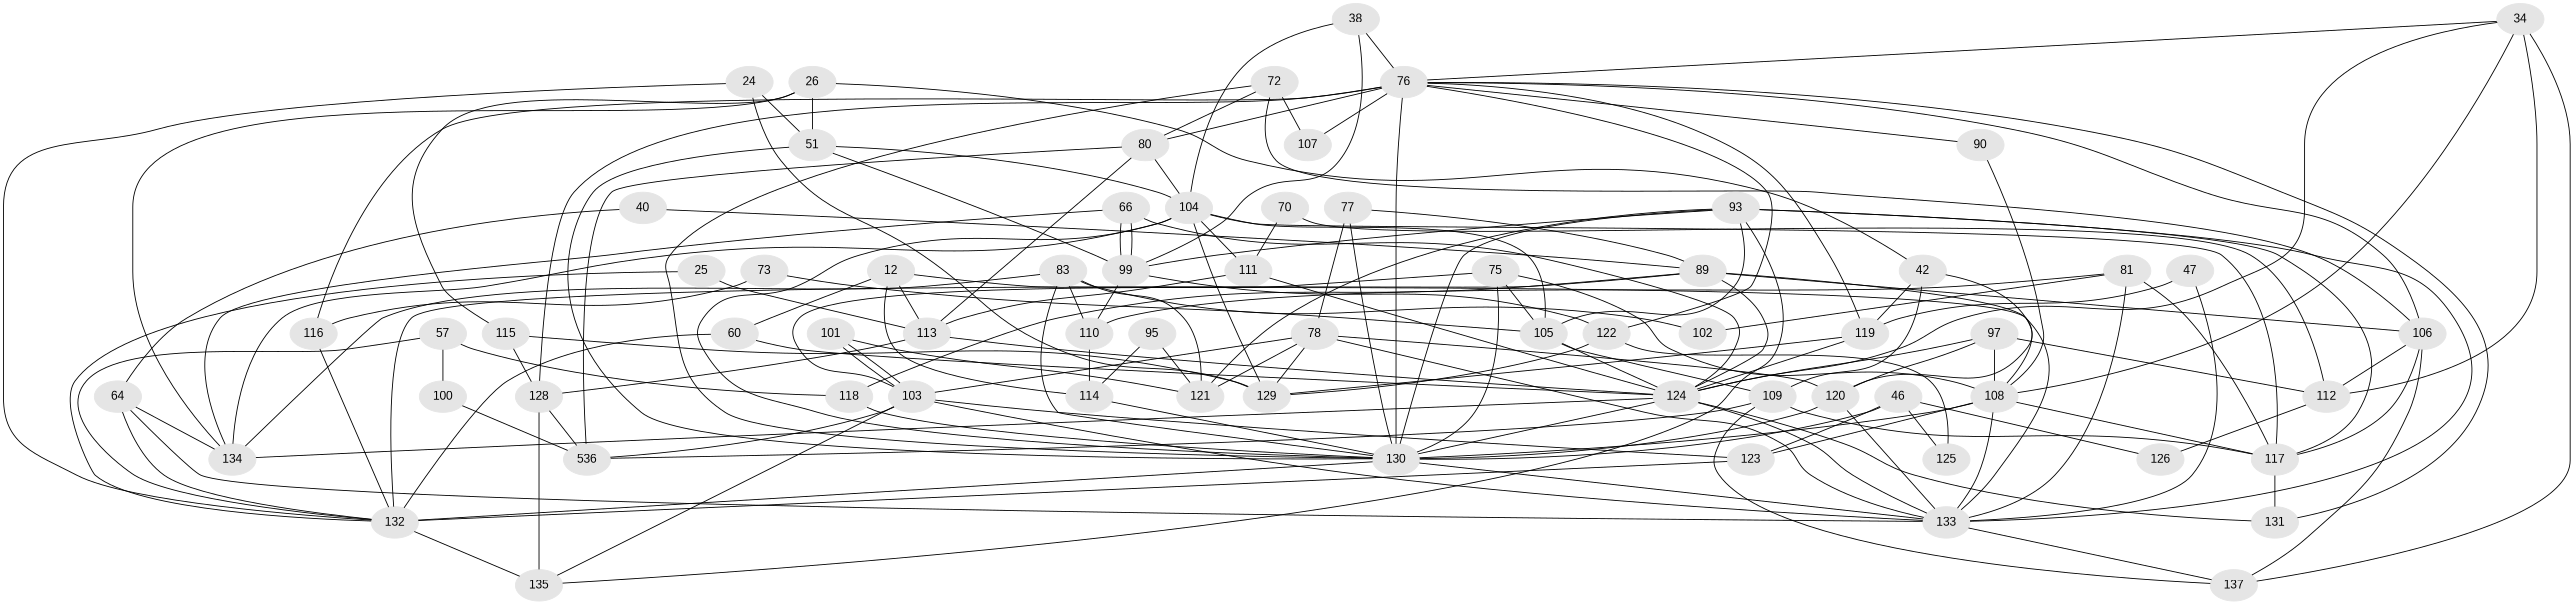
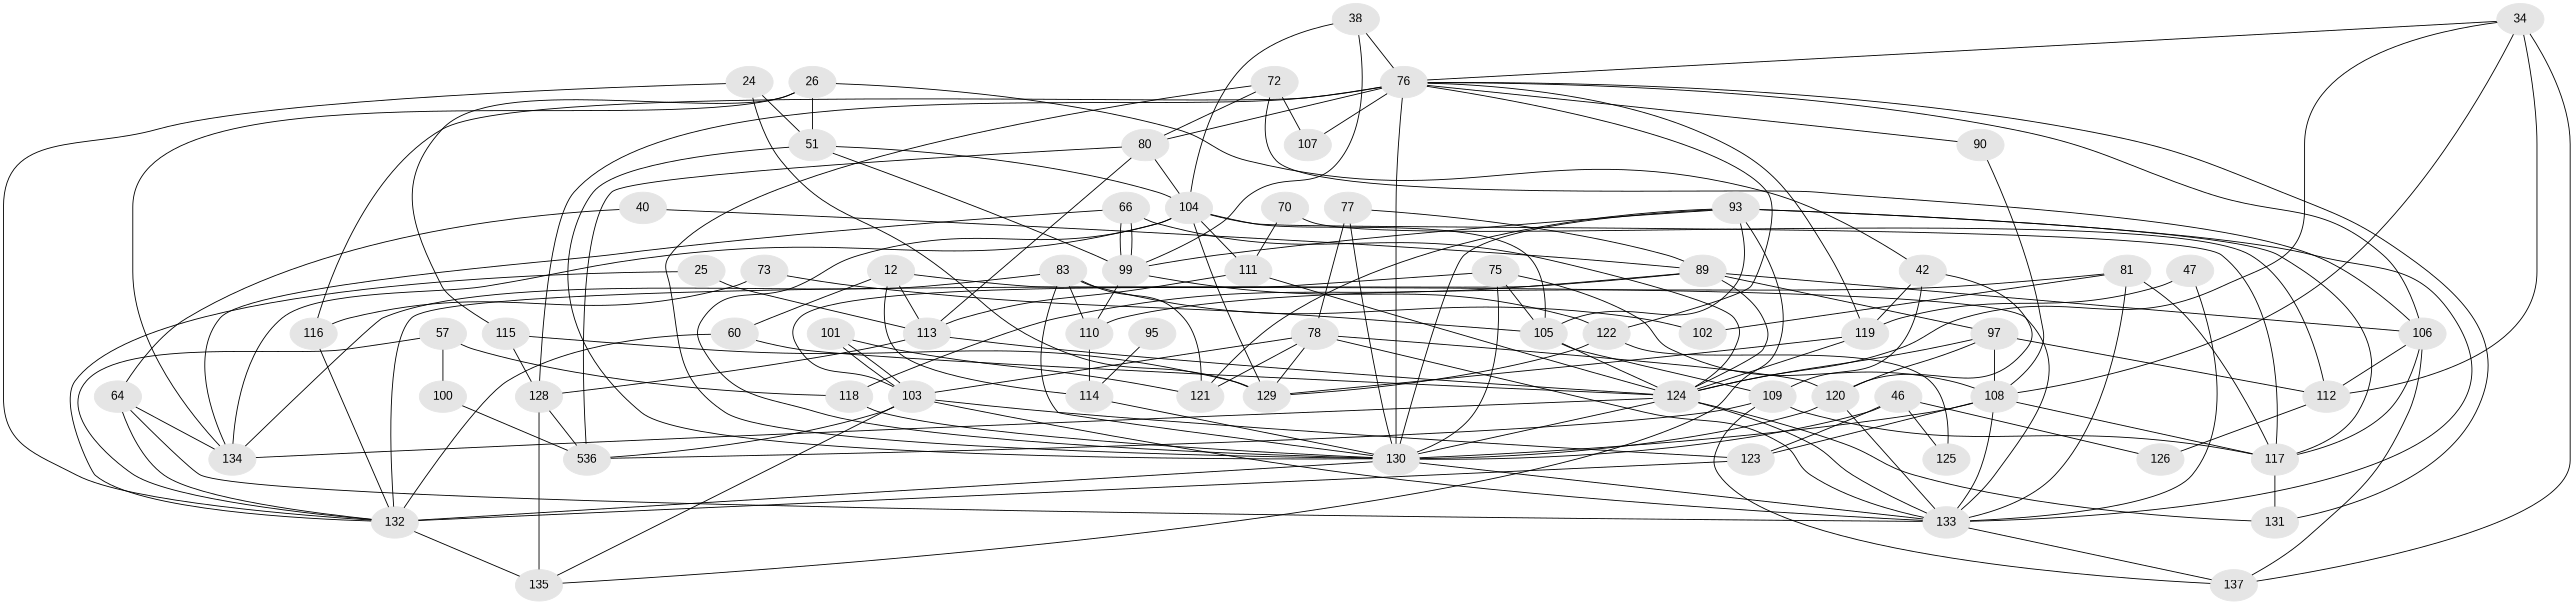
(1914, 292) -> (1898, 313)
(1176, 365) -> none
